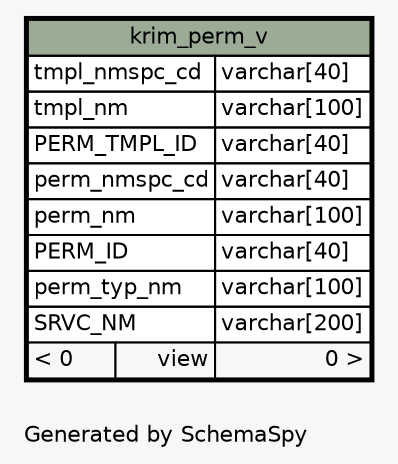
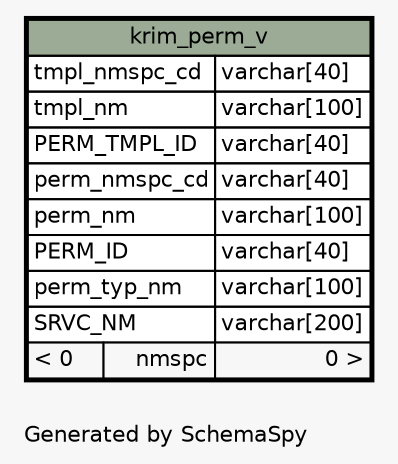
(183, 359) -> (172, 359)
